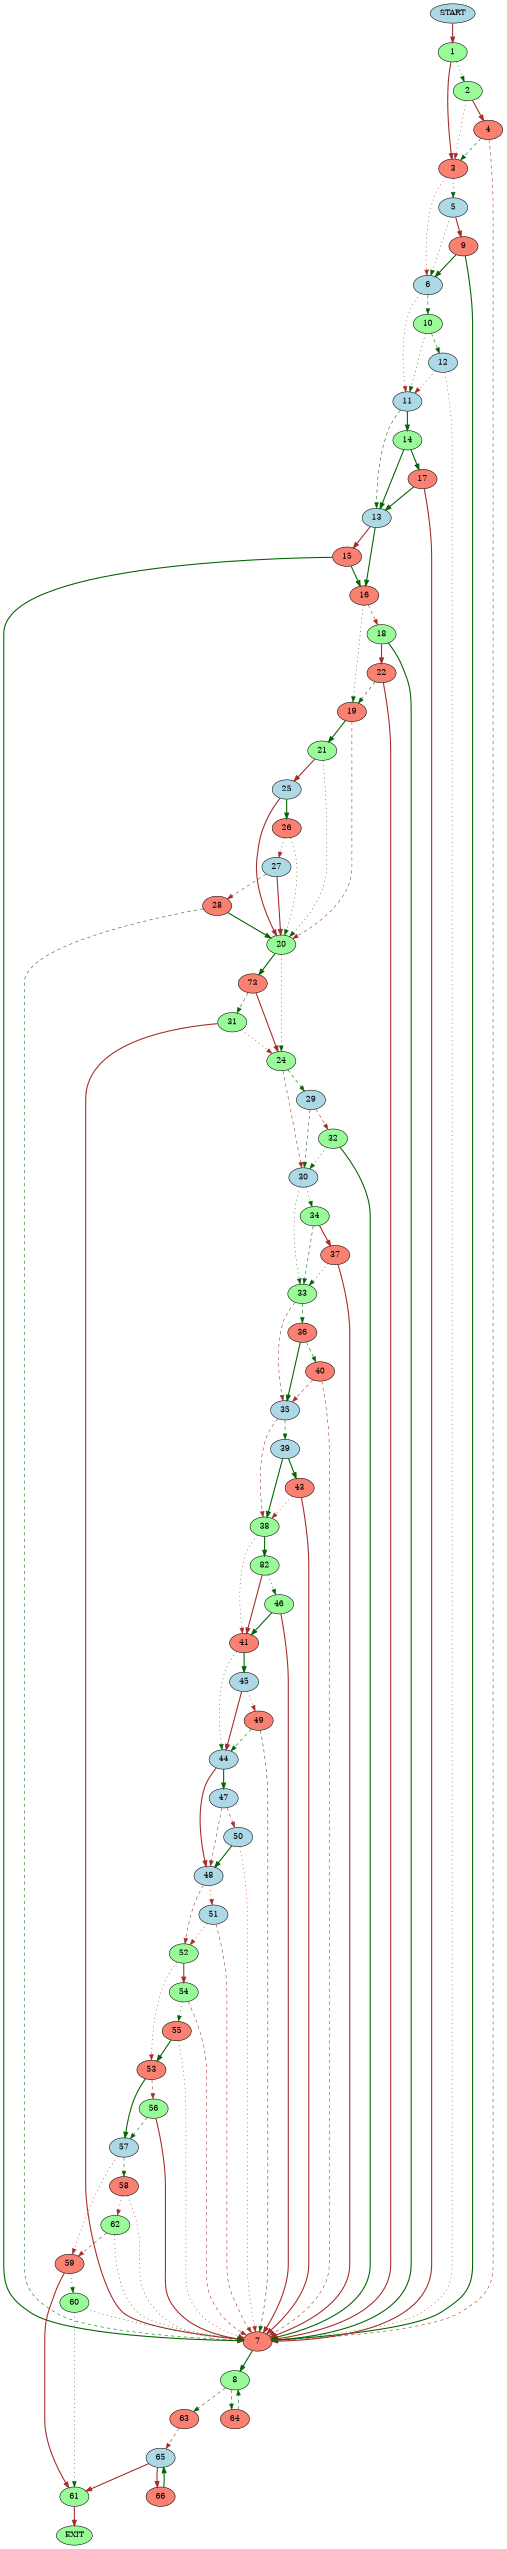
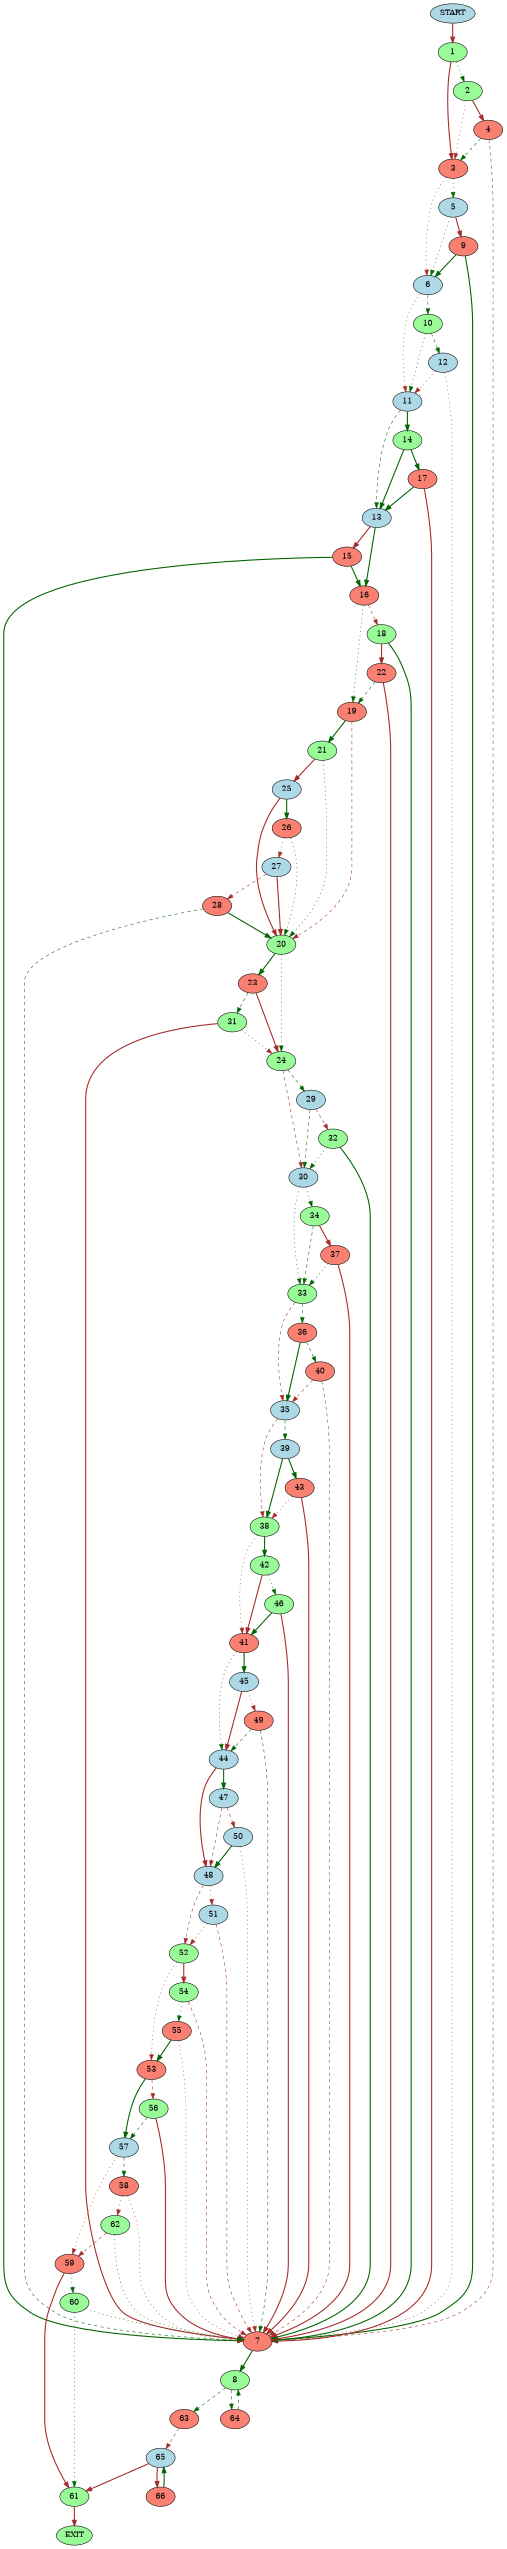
(253, 983) -> (253, 983)
(265, 1565) -> (265, 1565)
